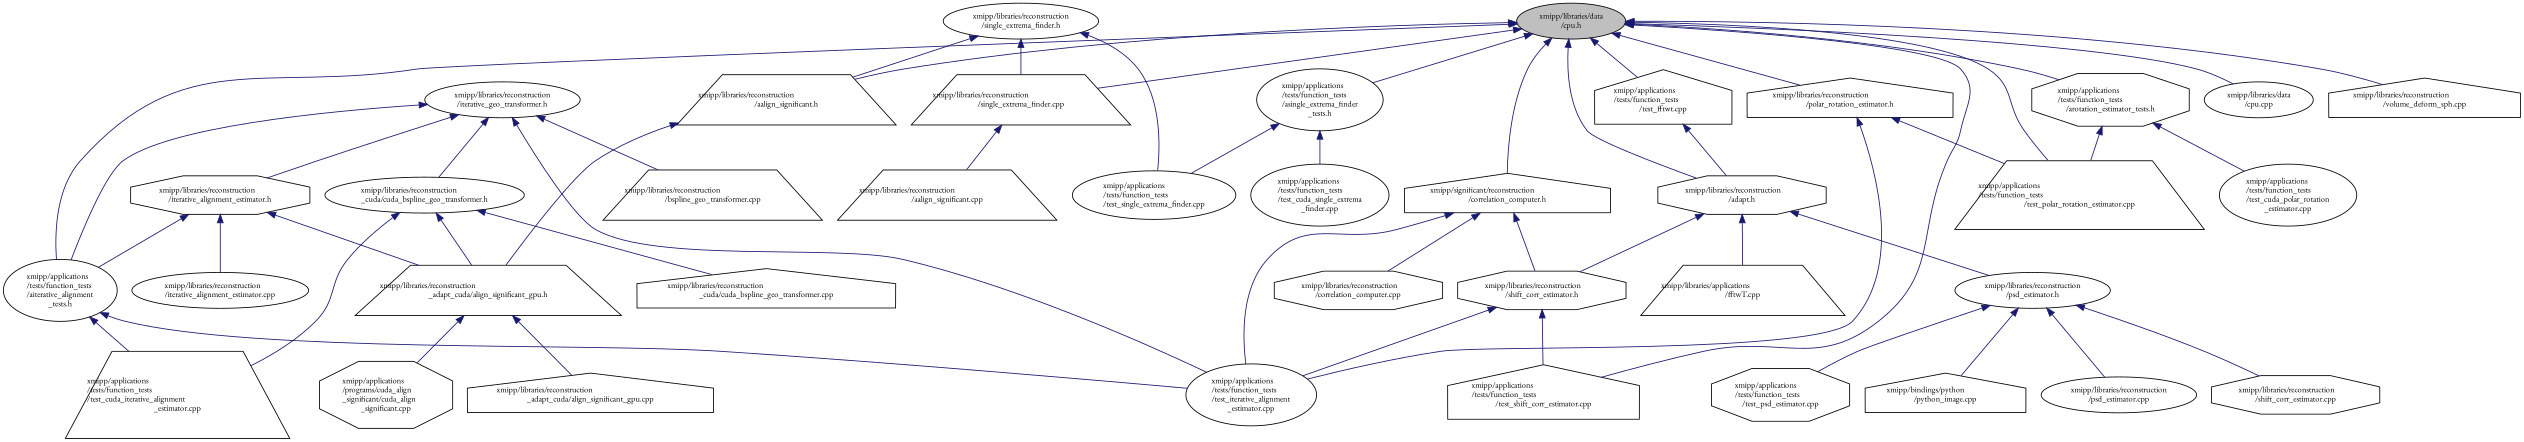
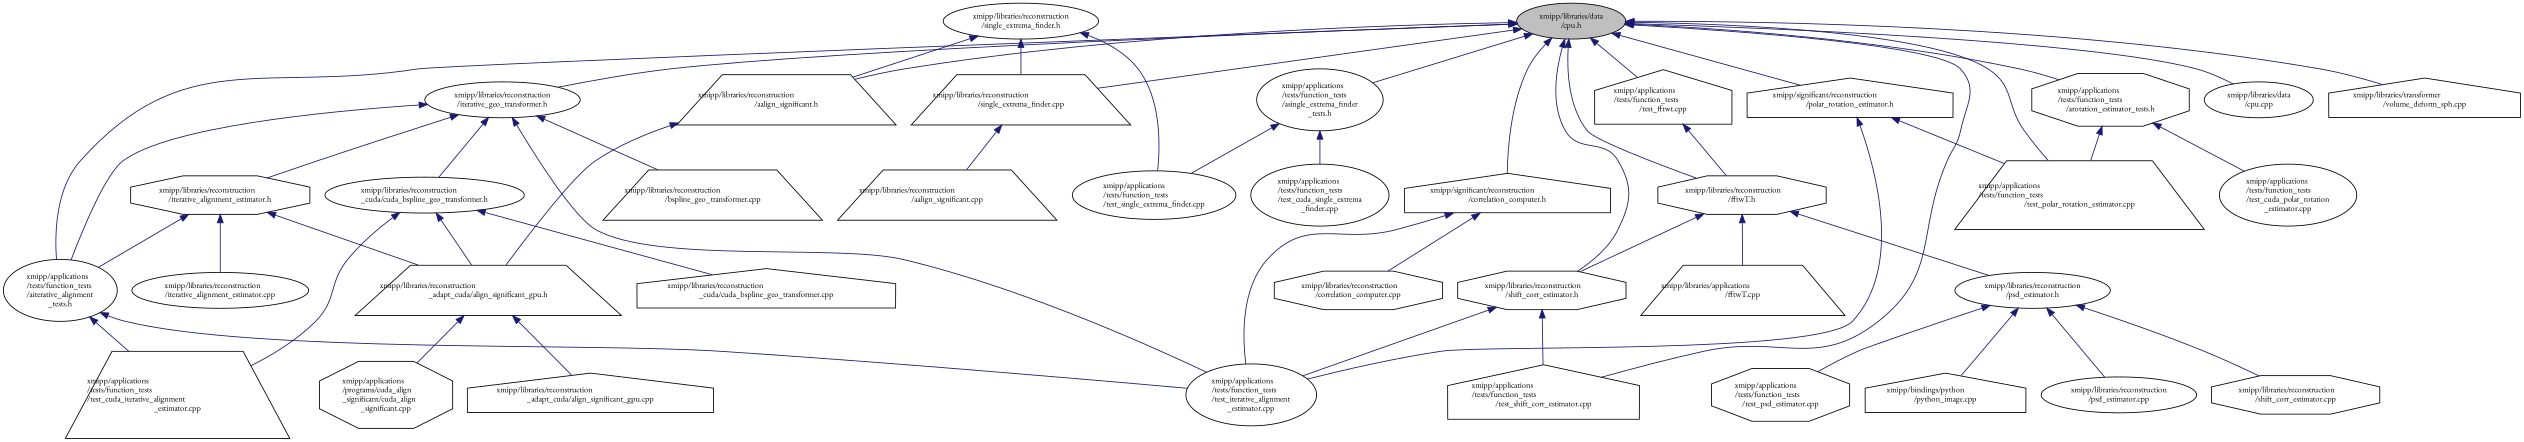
none -> (818, 57)
(1850, 100) -> (1850, 100)
(2425, 100) -> (2425, 100)
(1742, 195) -> (1742, 195)
(1526, 246) -> (1613, 154)
